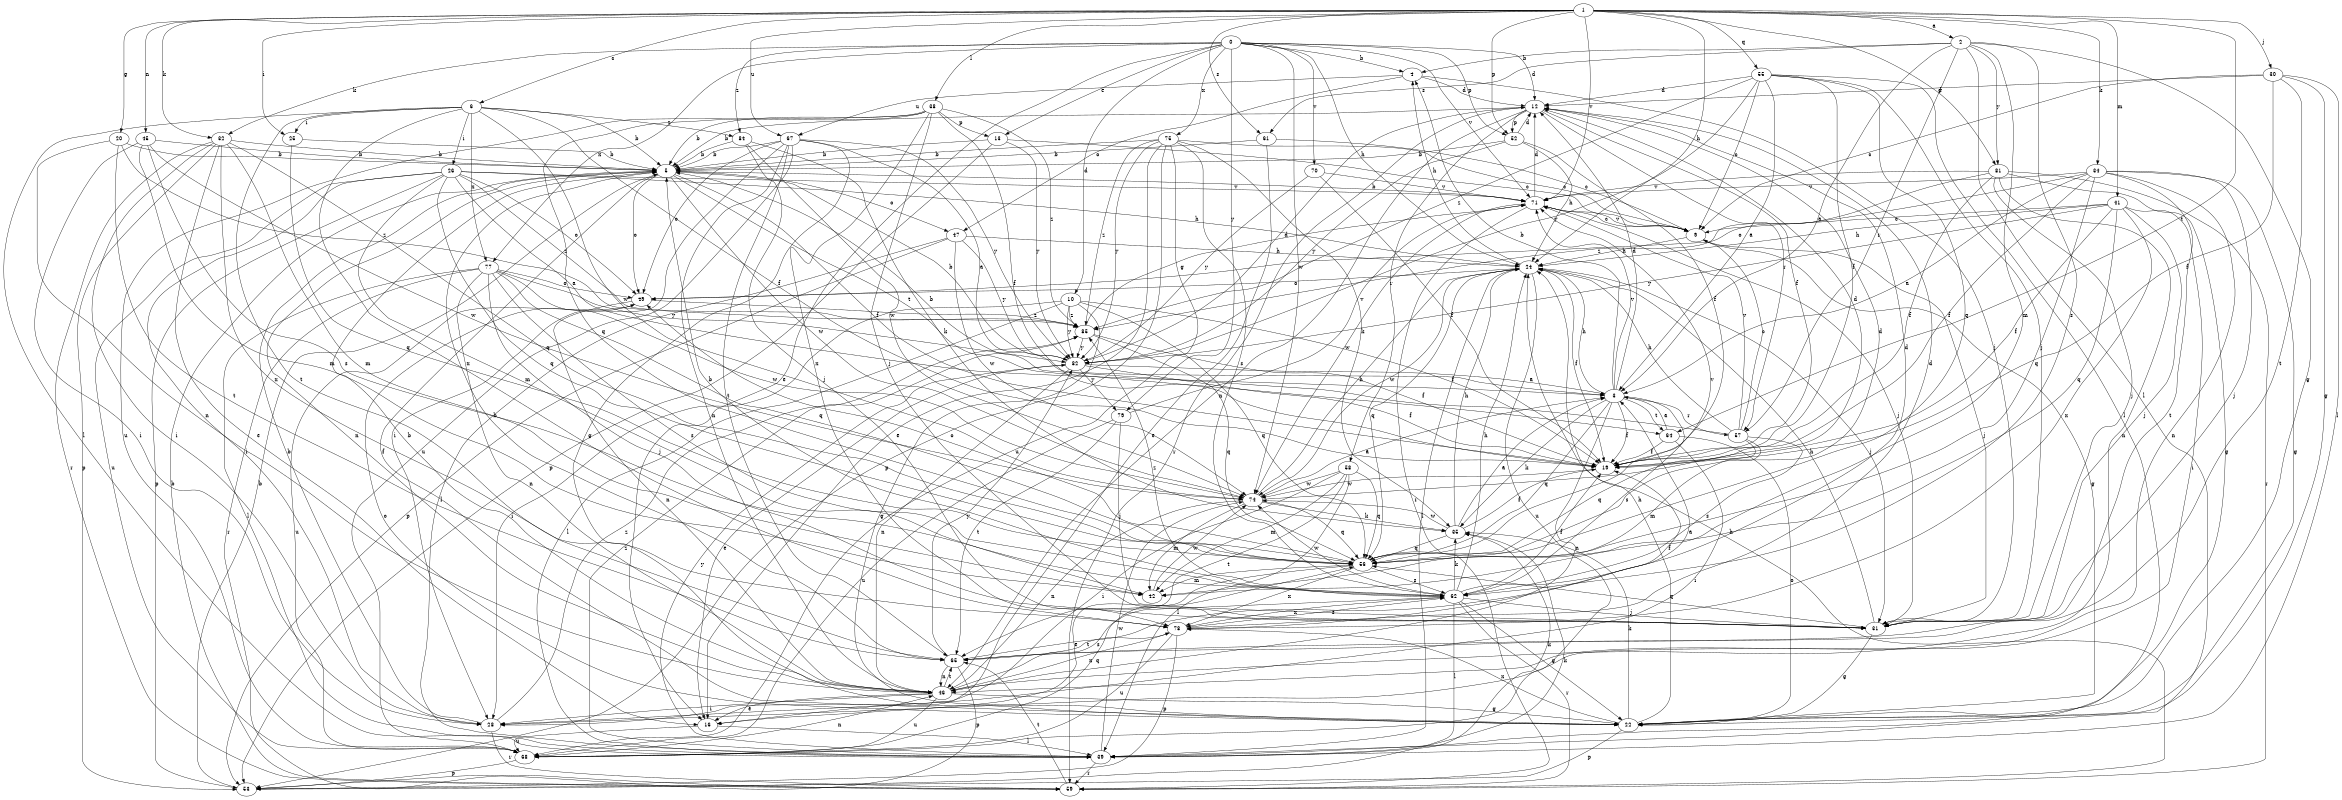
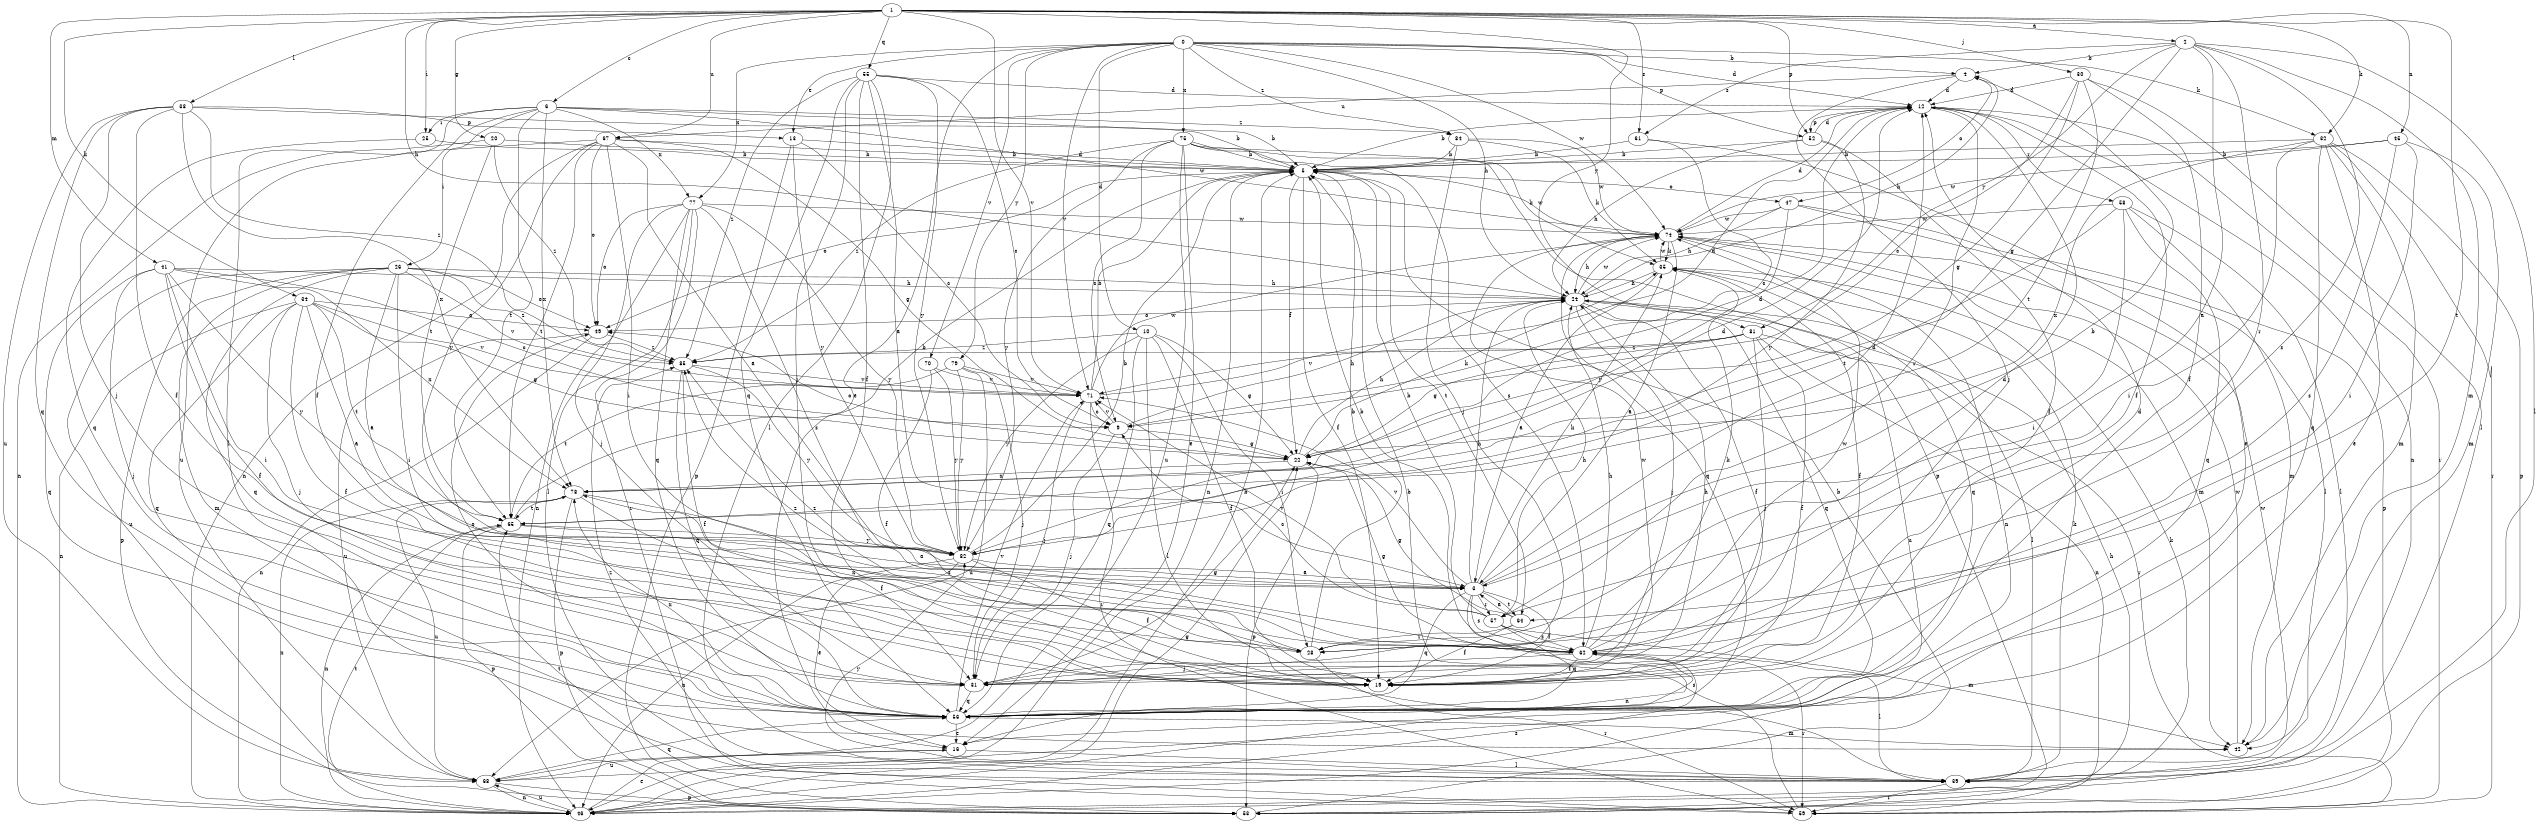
(825, 155) -> (1081, 155)
(1099, 180) -> (1147, 248)
(1182, 267) -> (863, 380)
(1097, 389) -> (960, 458)
(1792, 581) -> (1400, 541)
(718, 706) -> none
